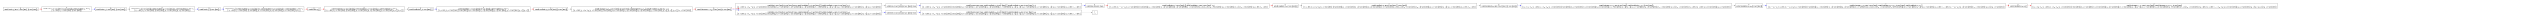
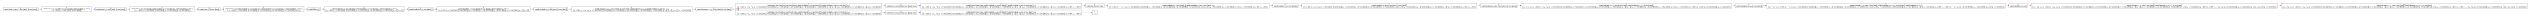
none -> (2404, 6)
